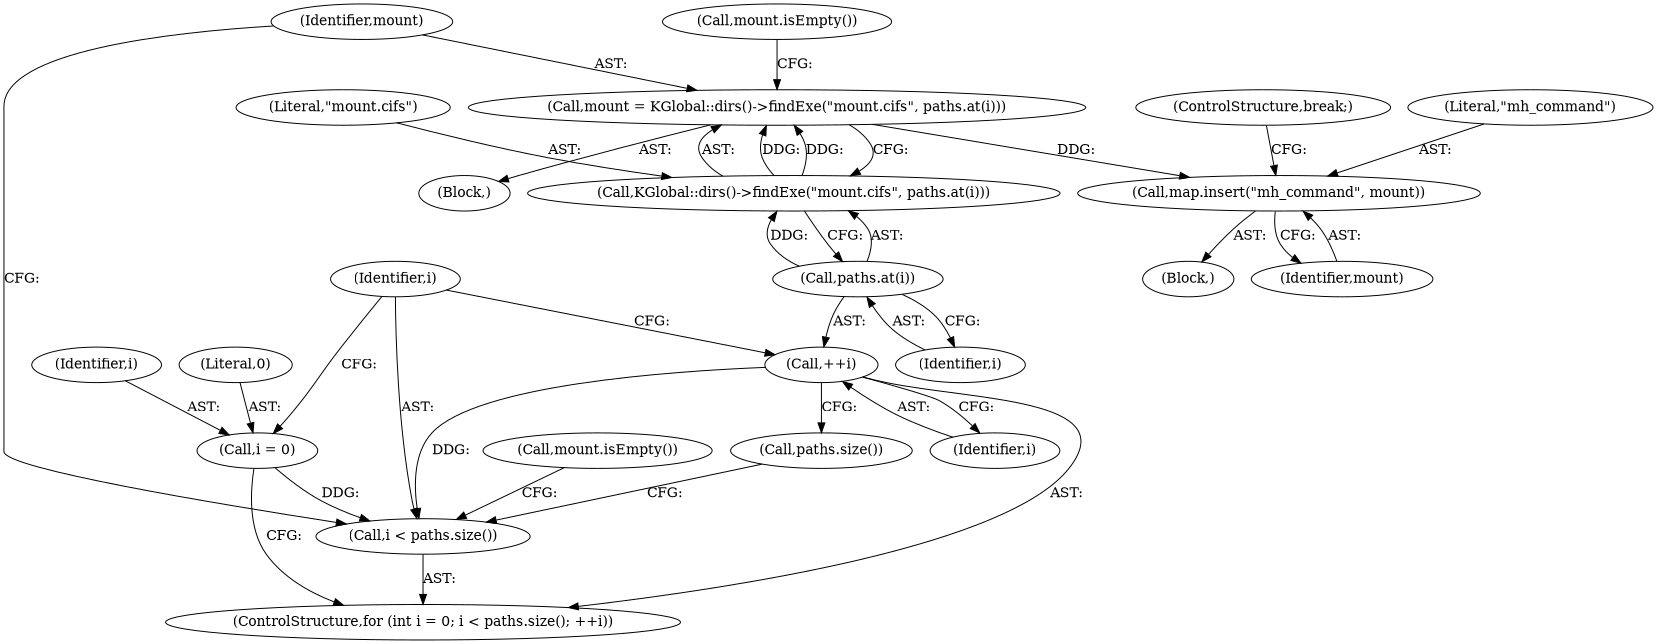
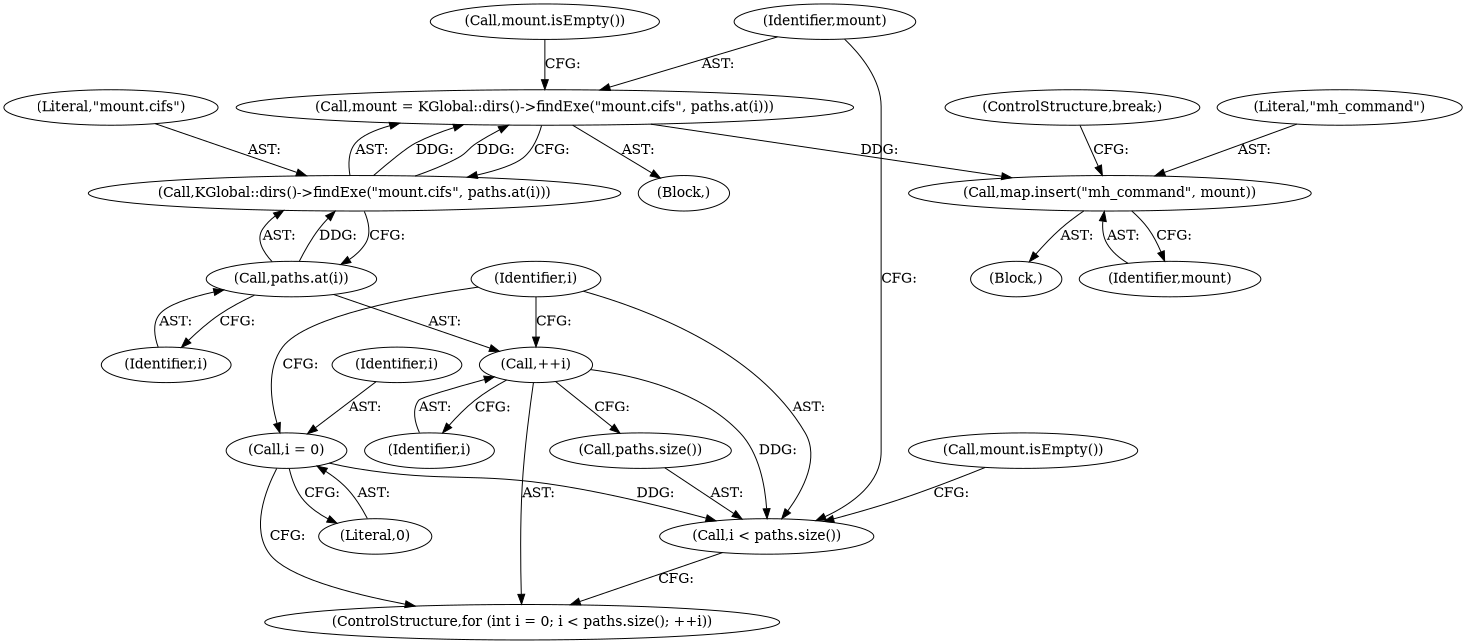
(667, 494) -> (729, 494)
none -> (302, 499)
(442, 579) -> (678, 579)
